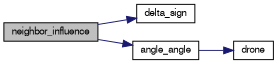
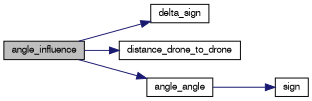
(51, 32) -> (44, 50)
none -> (180, 50)
(254, 50) -> (292, 87)
